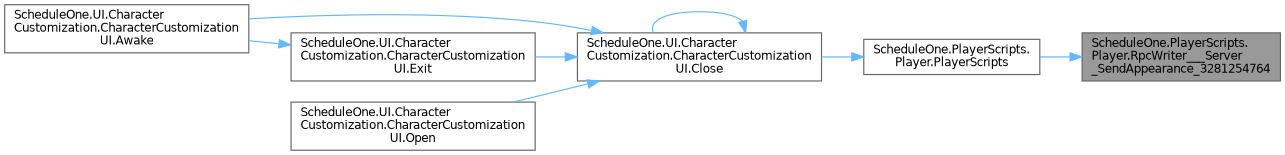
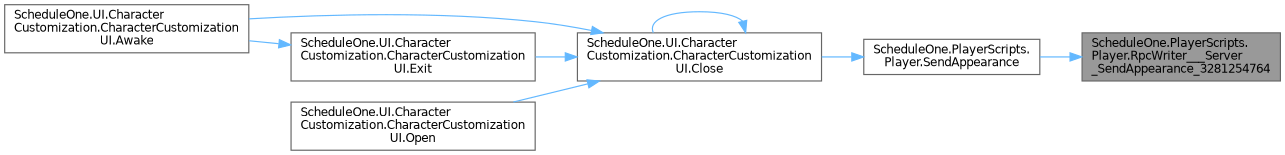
(952, 57) -> (952, 57)
